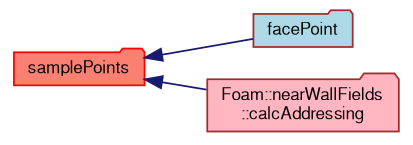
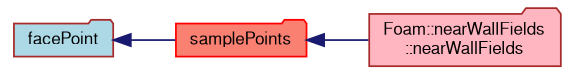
(208, 47) -> (153, 40)
(303, 105) -> (465, 40)
